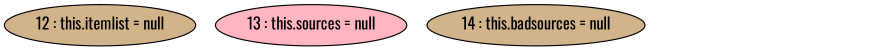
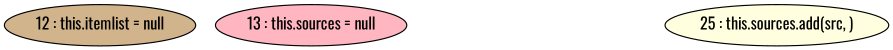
(536, 25) -> none
none -> (777, 25)
